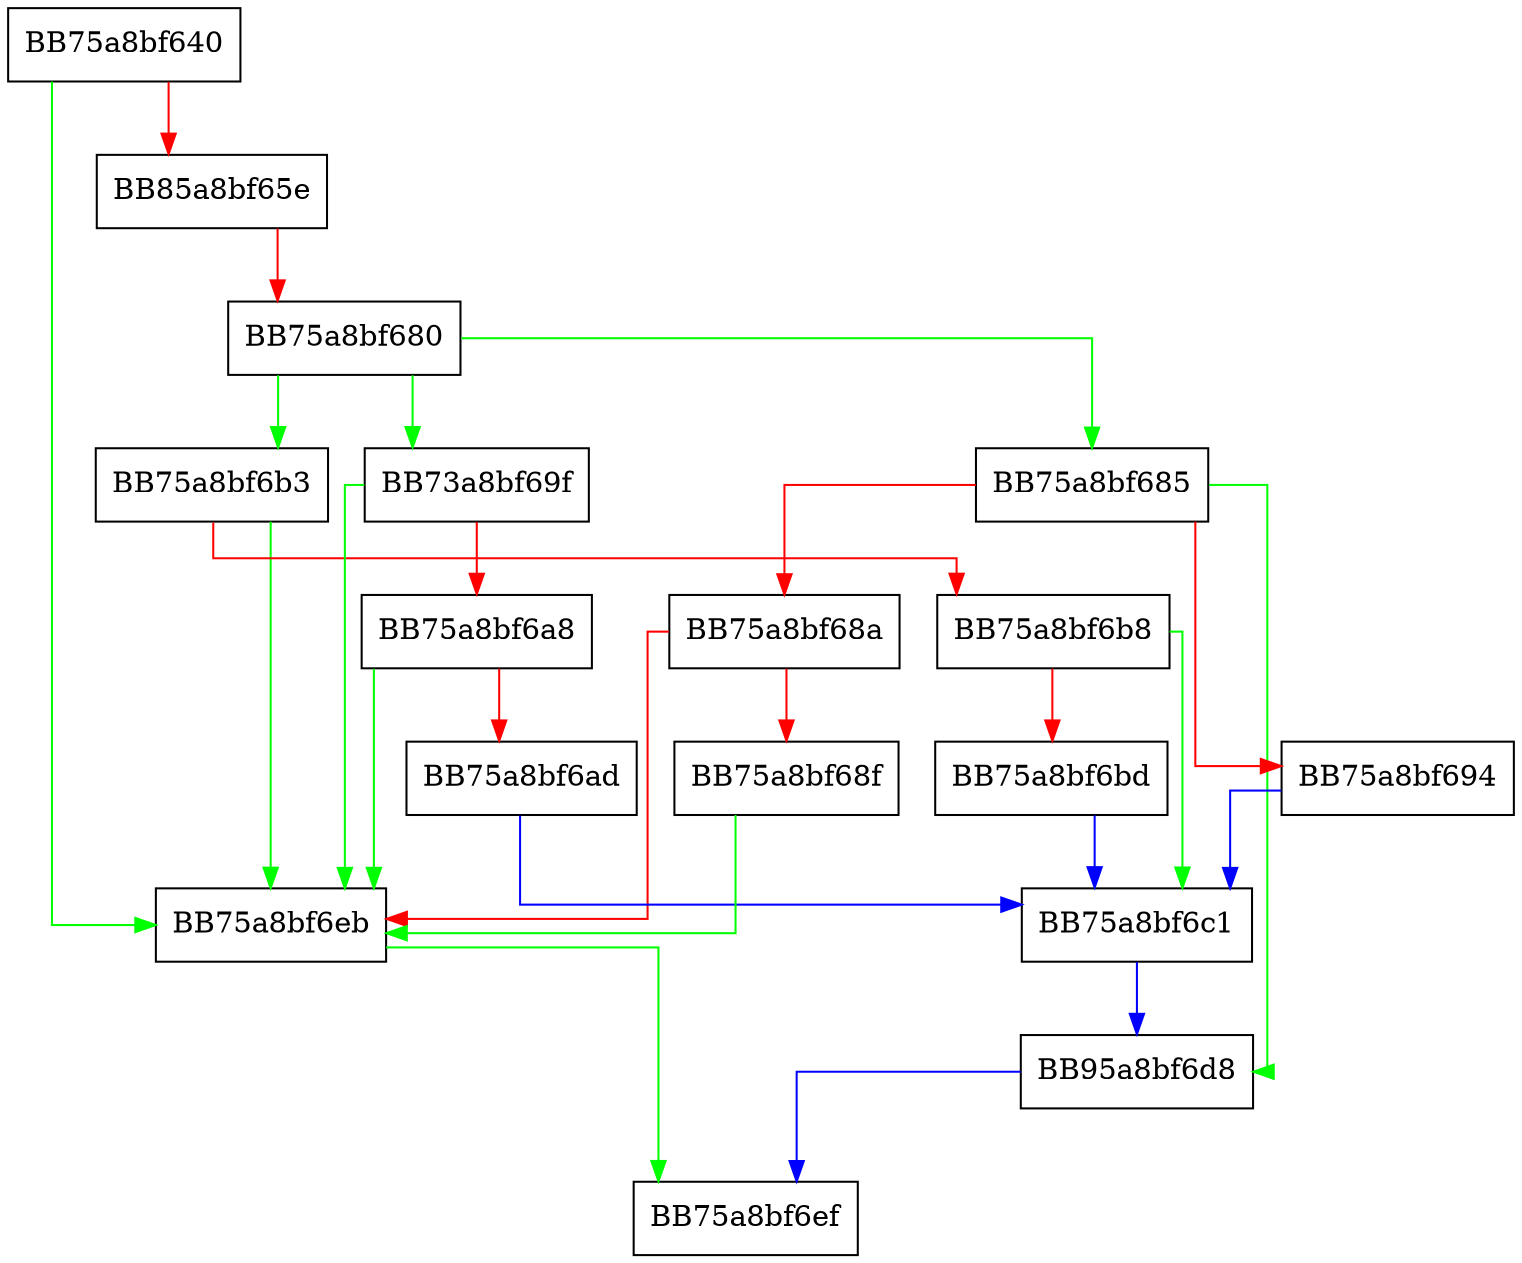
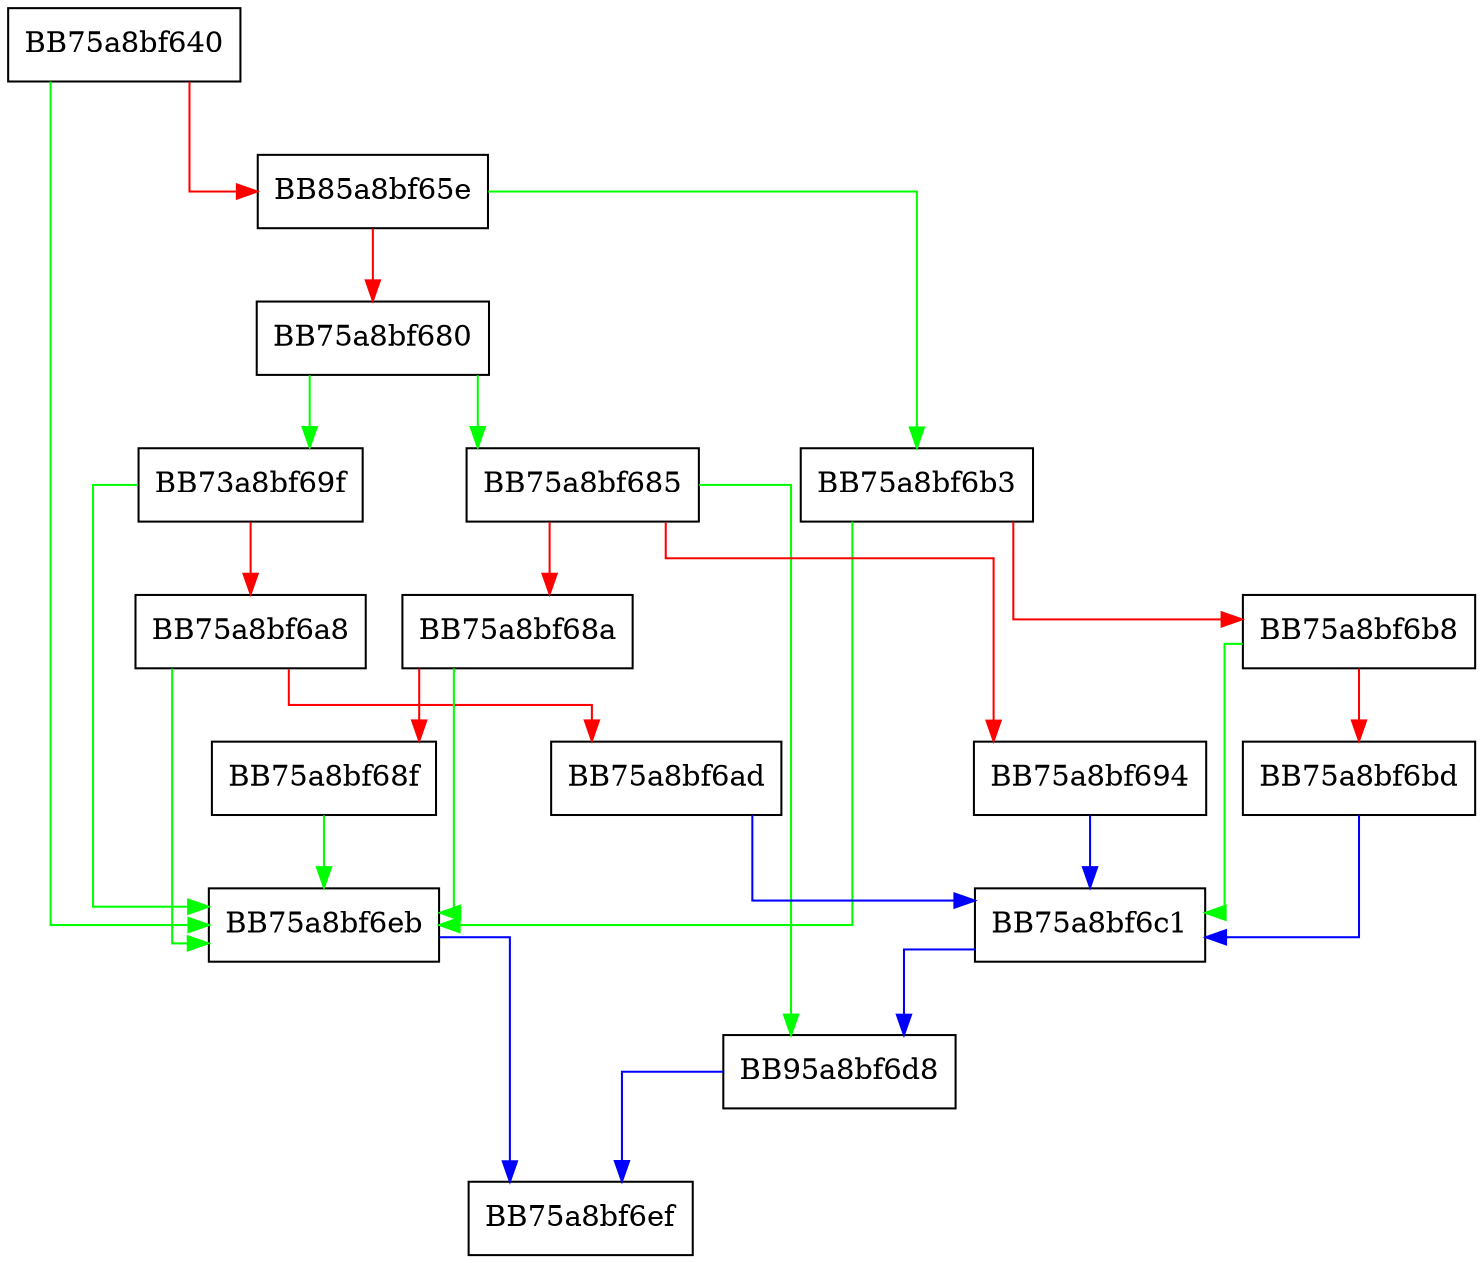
(278, 401) -> (820, 192)
(648, 885) -> (454, 791)
(629, 947) -> (510, 1014)
